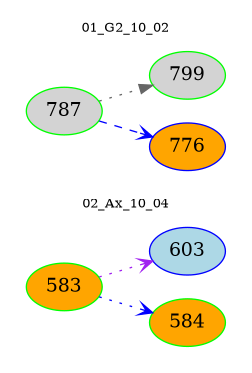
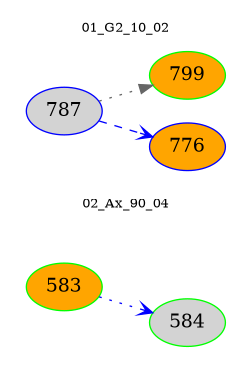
(187, 75) -> (187, 75)
(64, 111) -> (64, 111)
(126, 204) -> (126, 204)
(187, 251) -> none
(187, 323) -> (187, 323)
